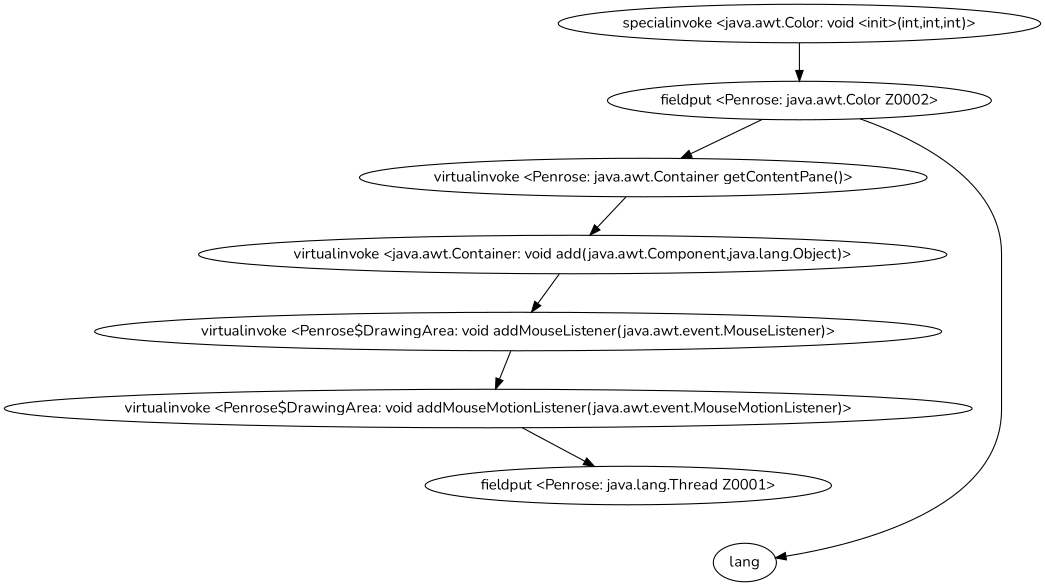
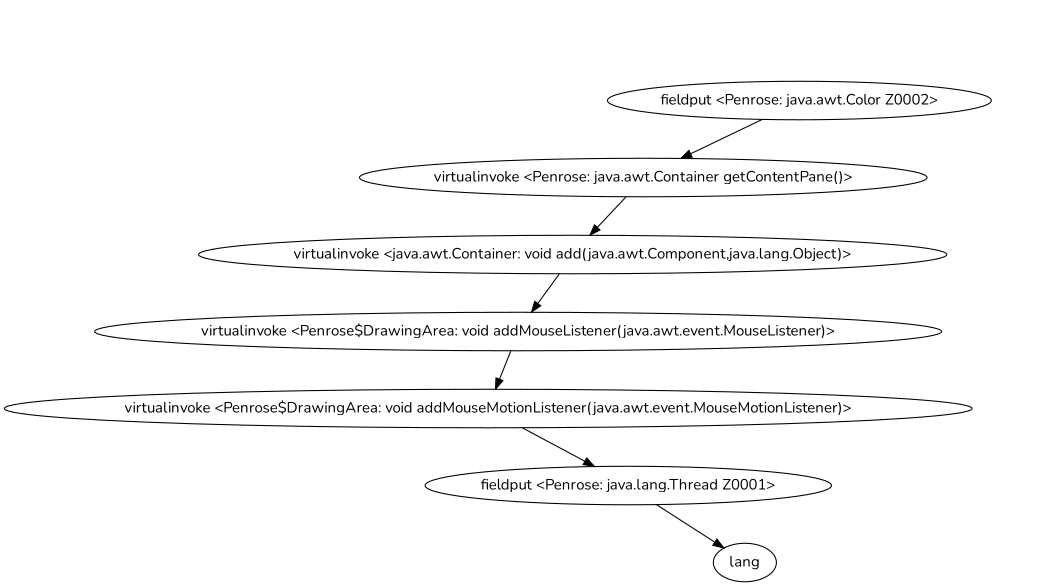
(799, 24) -> none
(1002, 369) -> (685, 523)
